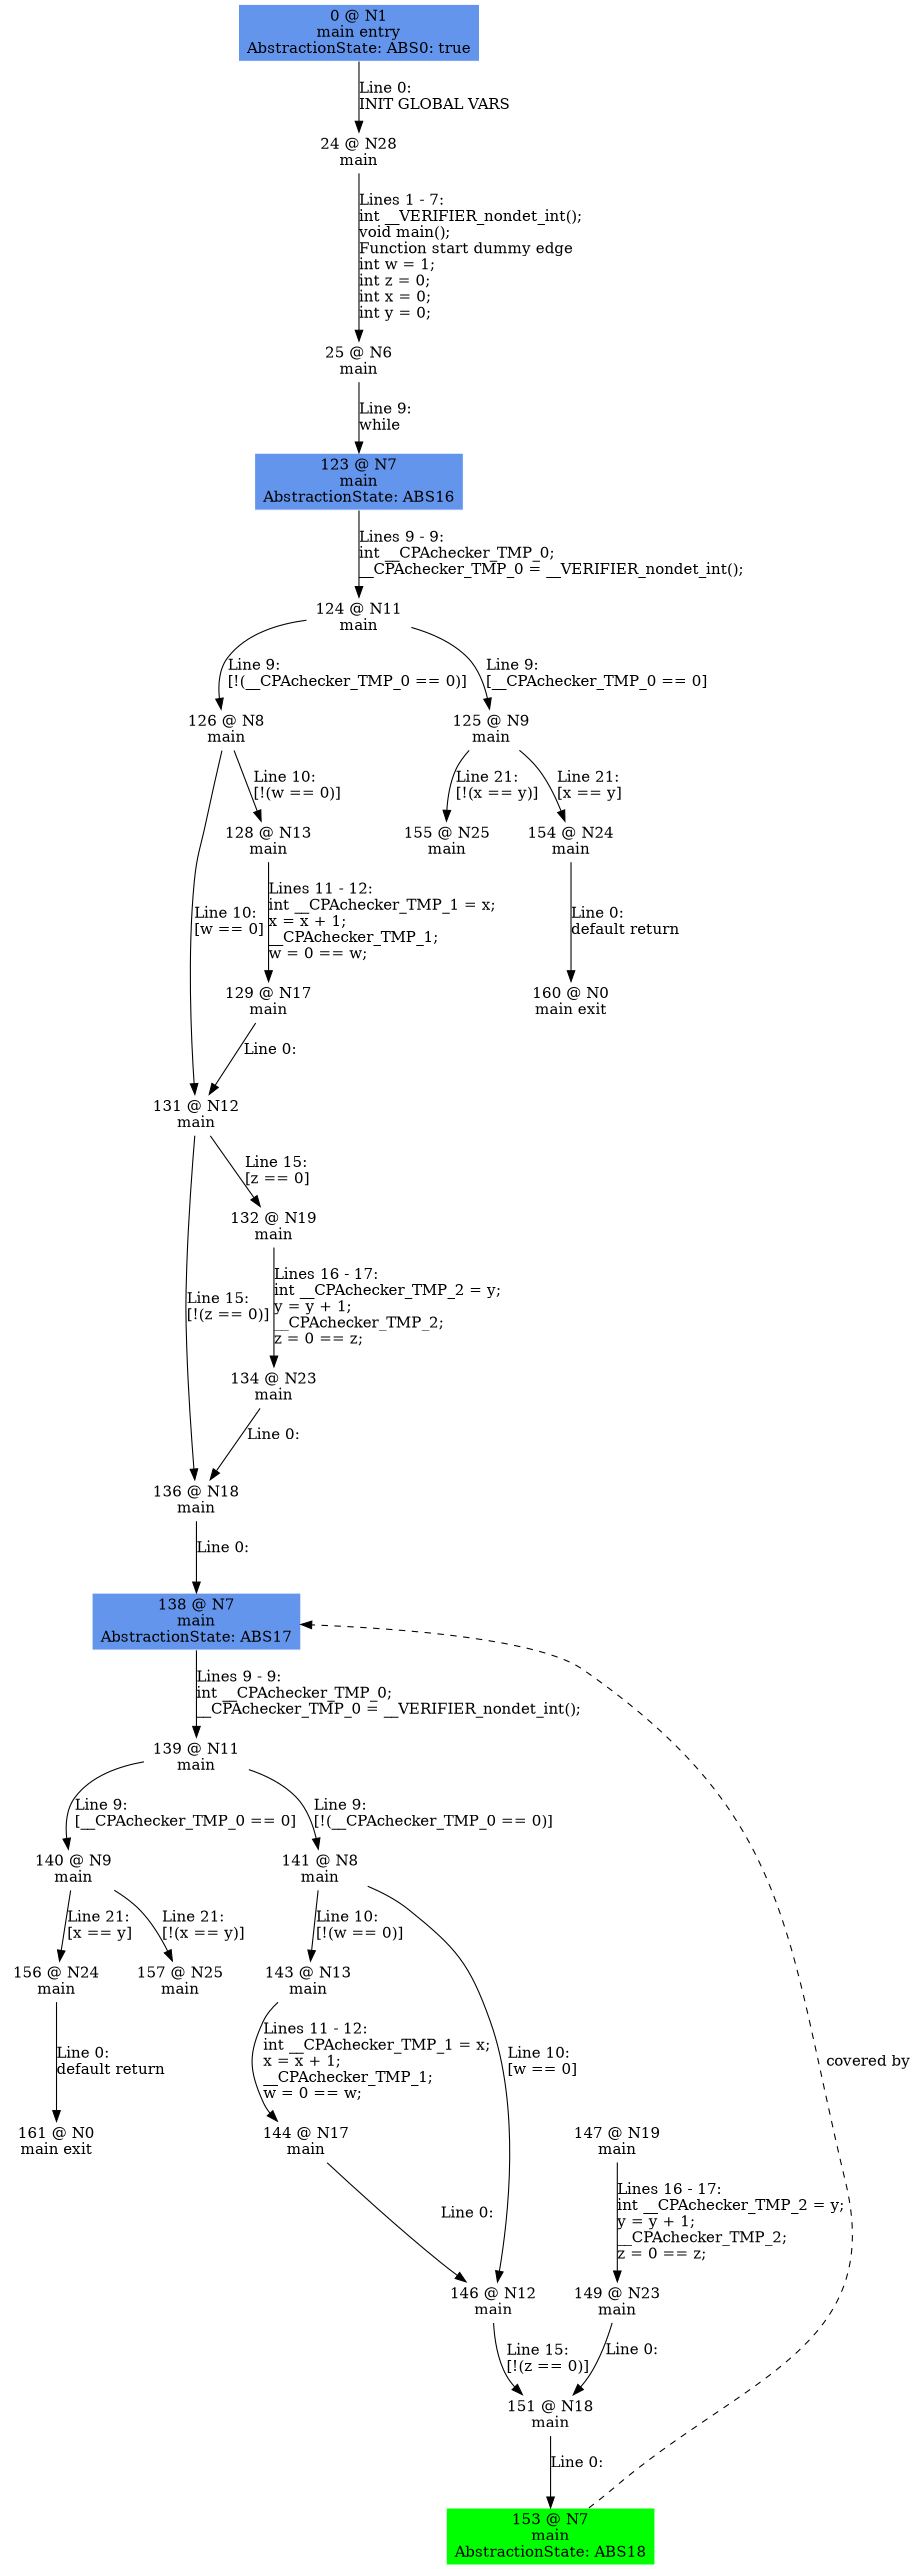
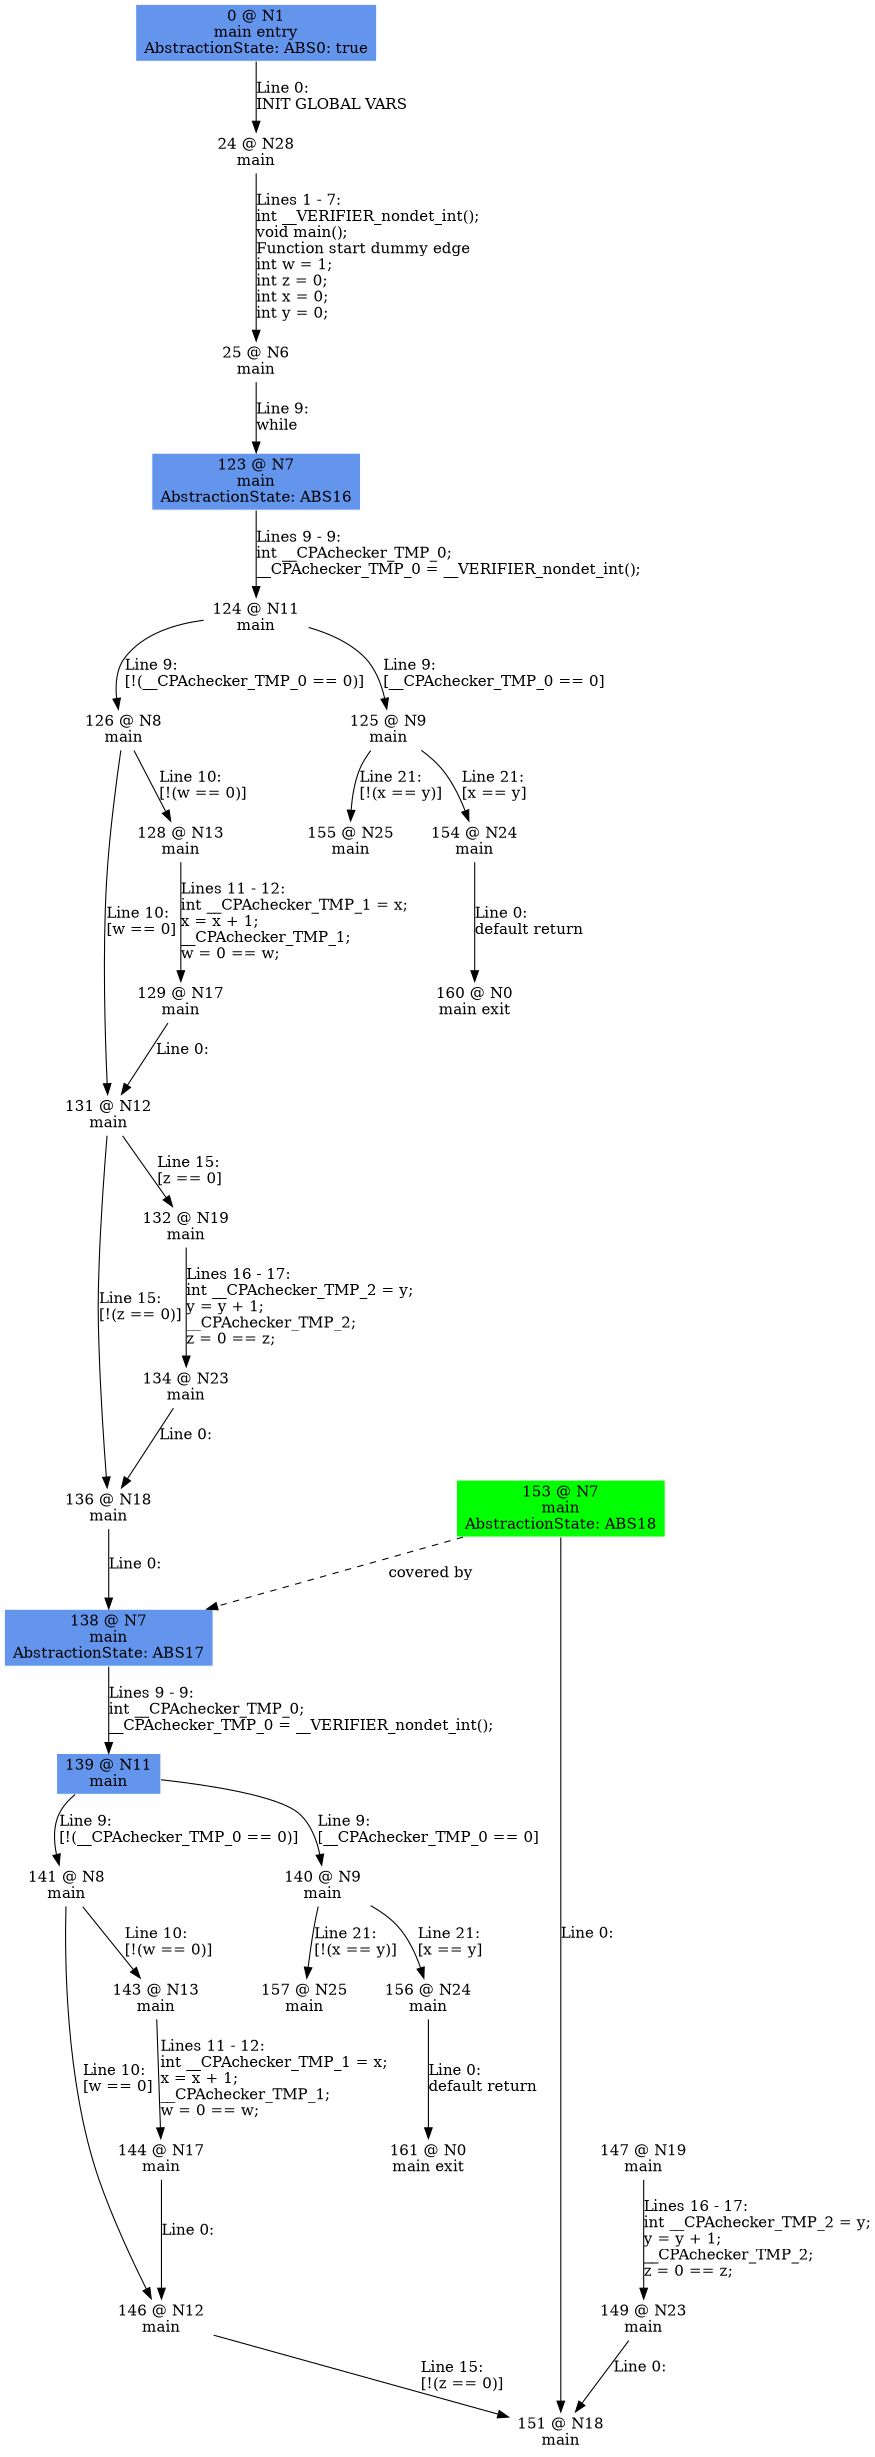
(196, 1758) -> (109, 1774)
(551, 2467) -> (561, 1969)
